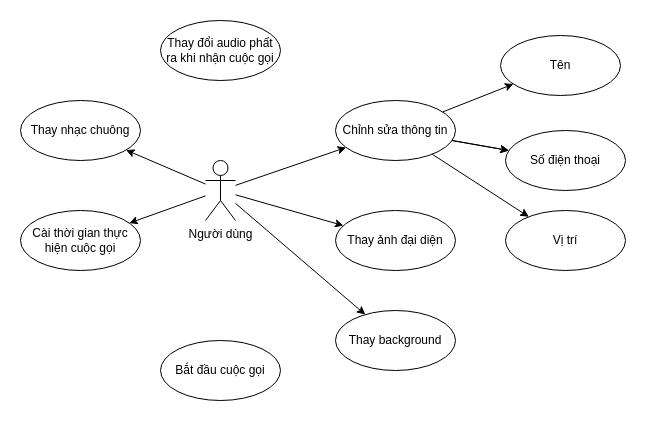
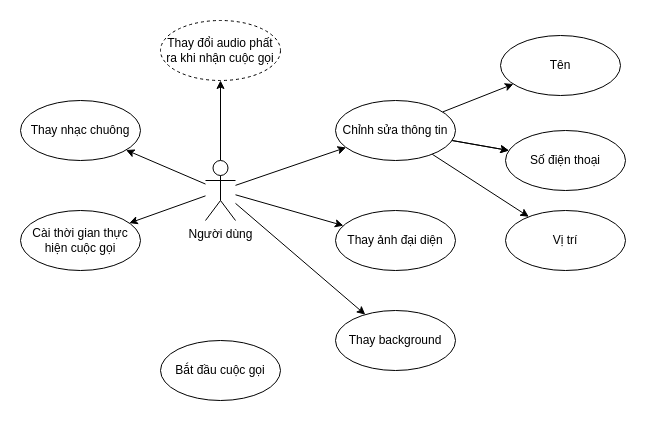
(221, 51) -> (221, 51)
none -> (221, 124)
